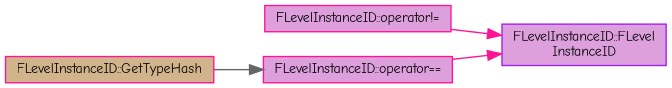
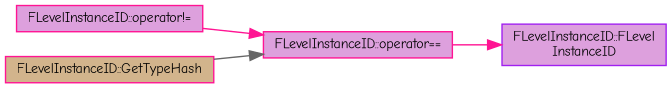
(469, 32) -> (226, 31)
